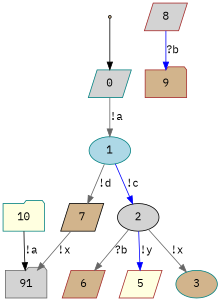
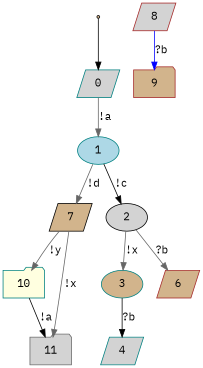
(122, 180) -> (111, 180)
none -> (47, 247)
(26, 284) -> (51, 351)
(141, 284) -> none
none -> (122, 351)
